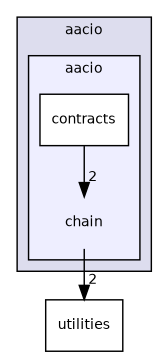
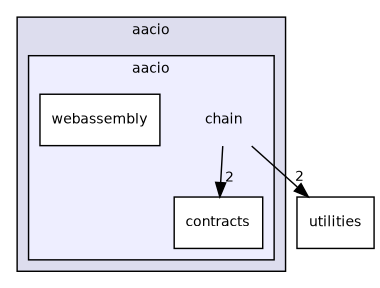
none -> (100, 120)
(84, 164) -> (222, 164)
